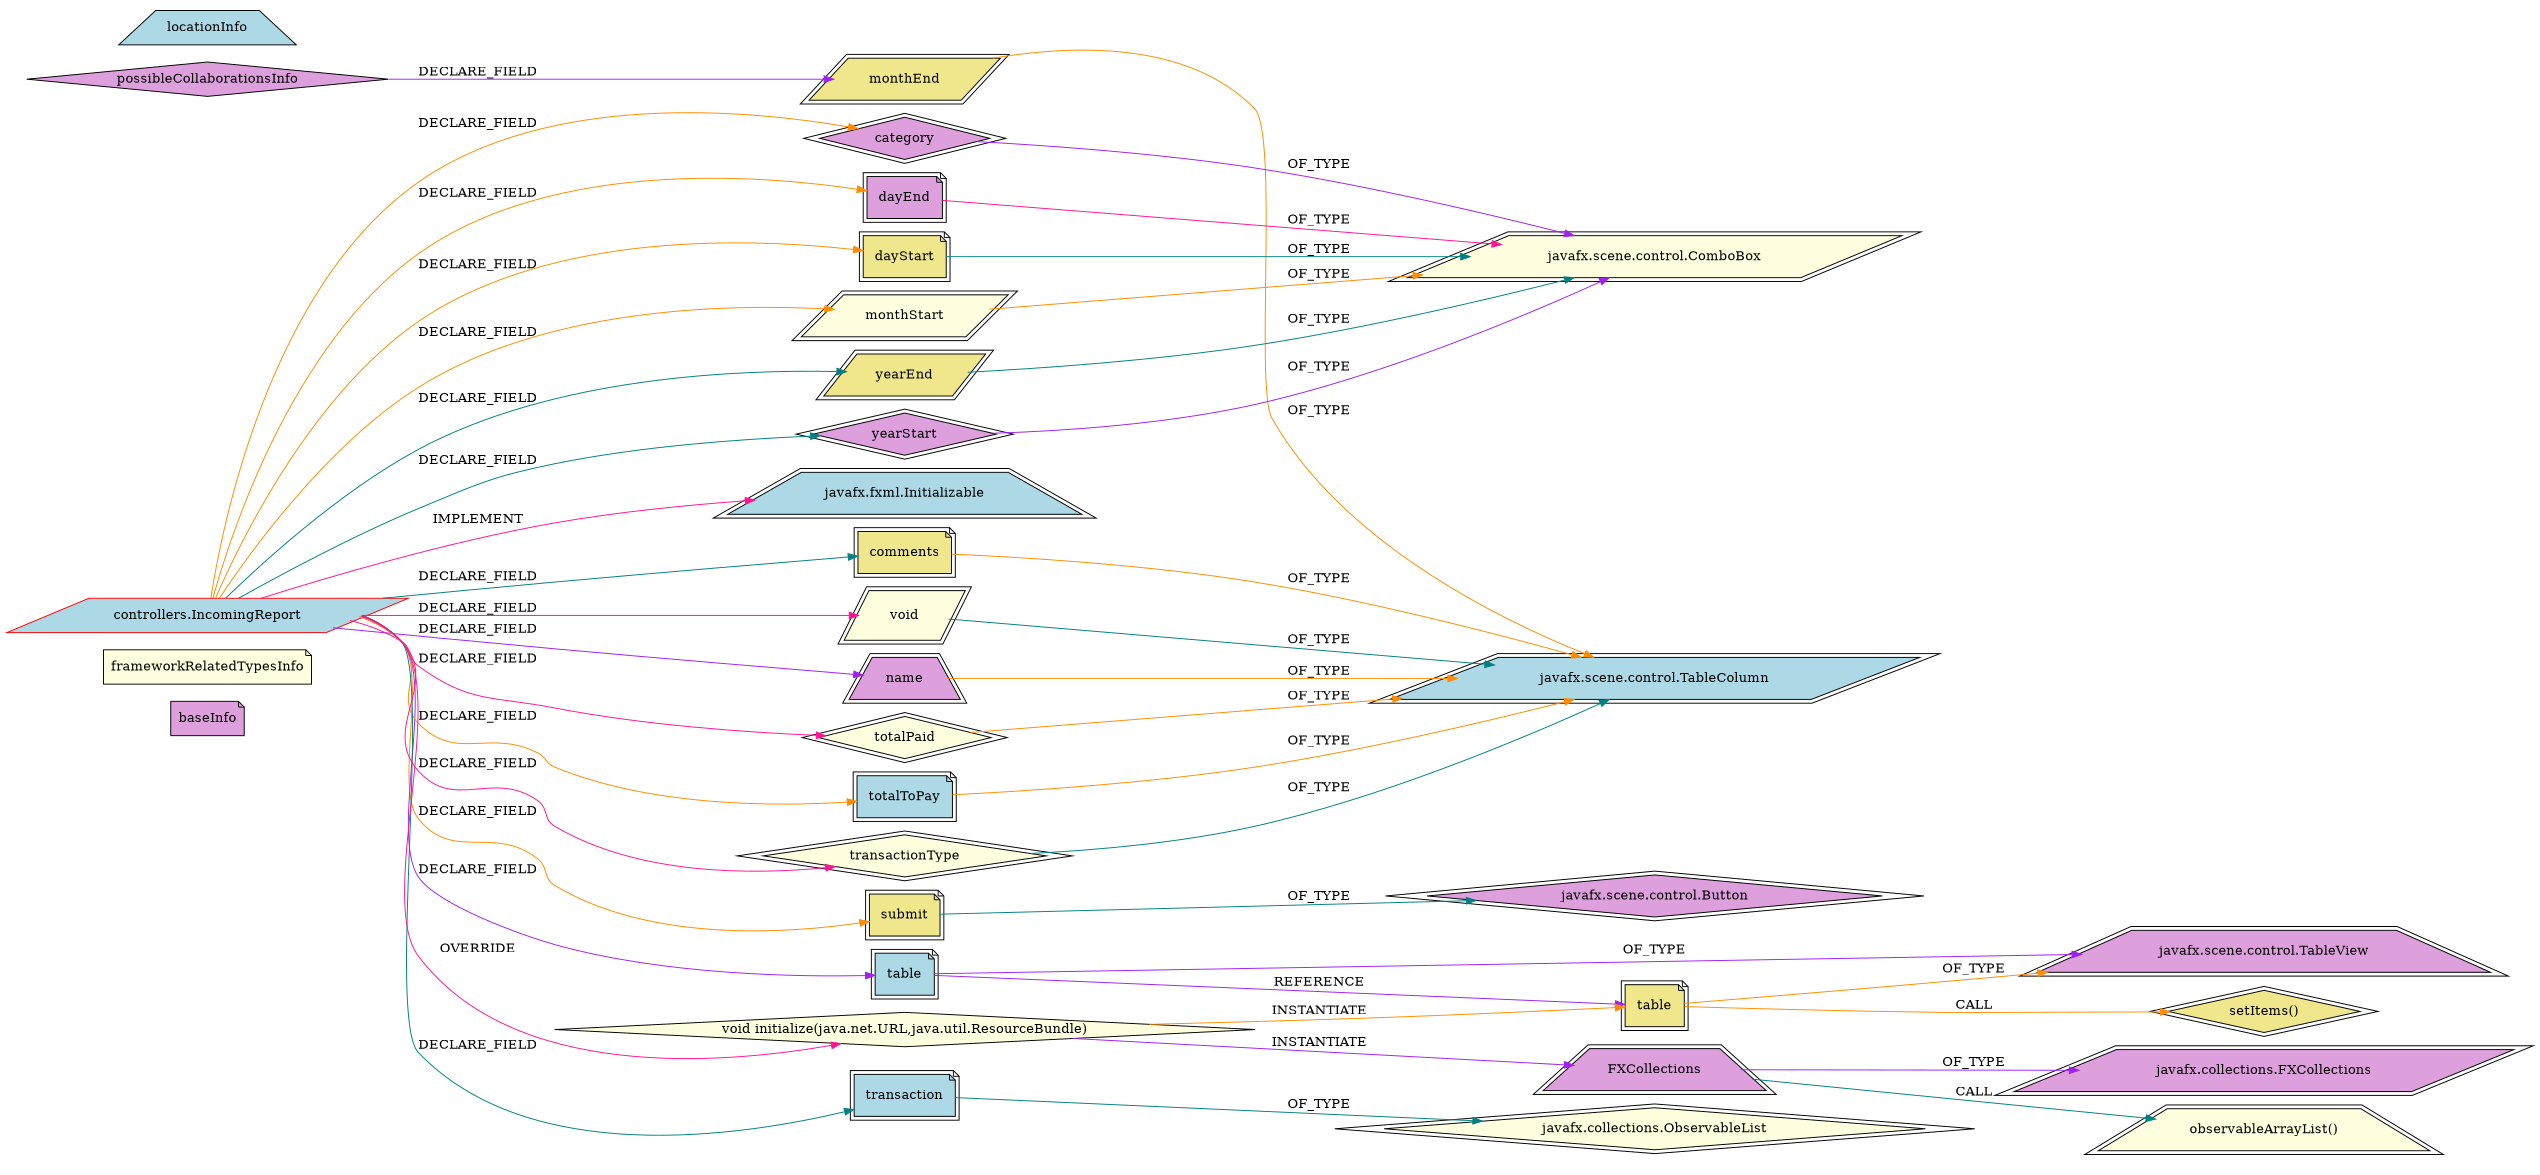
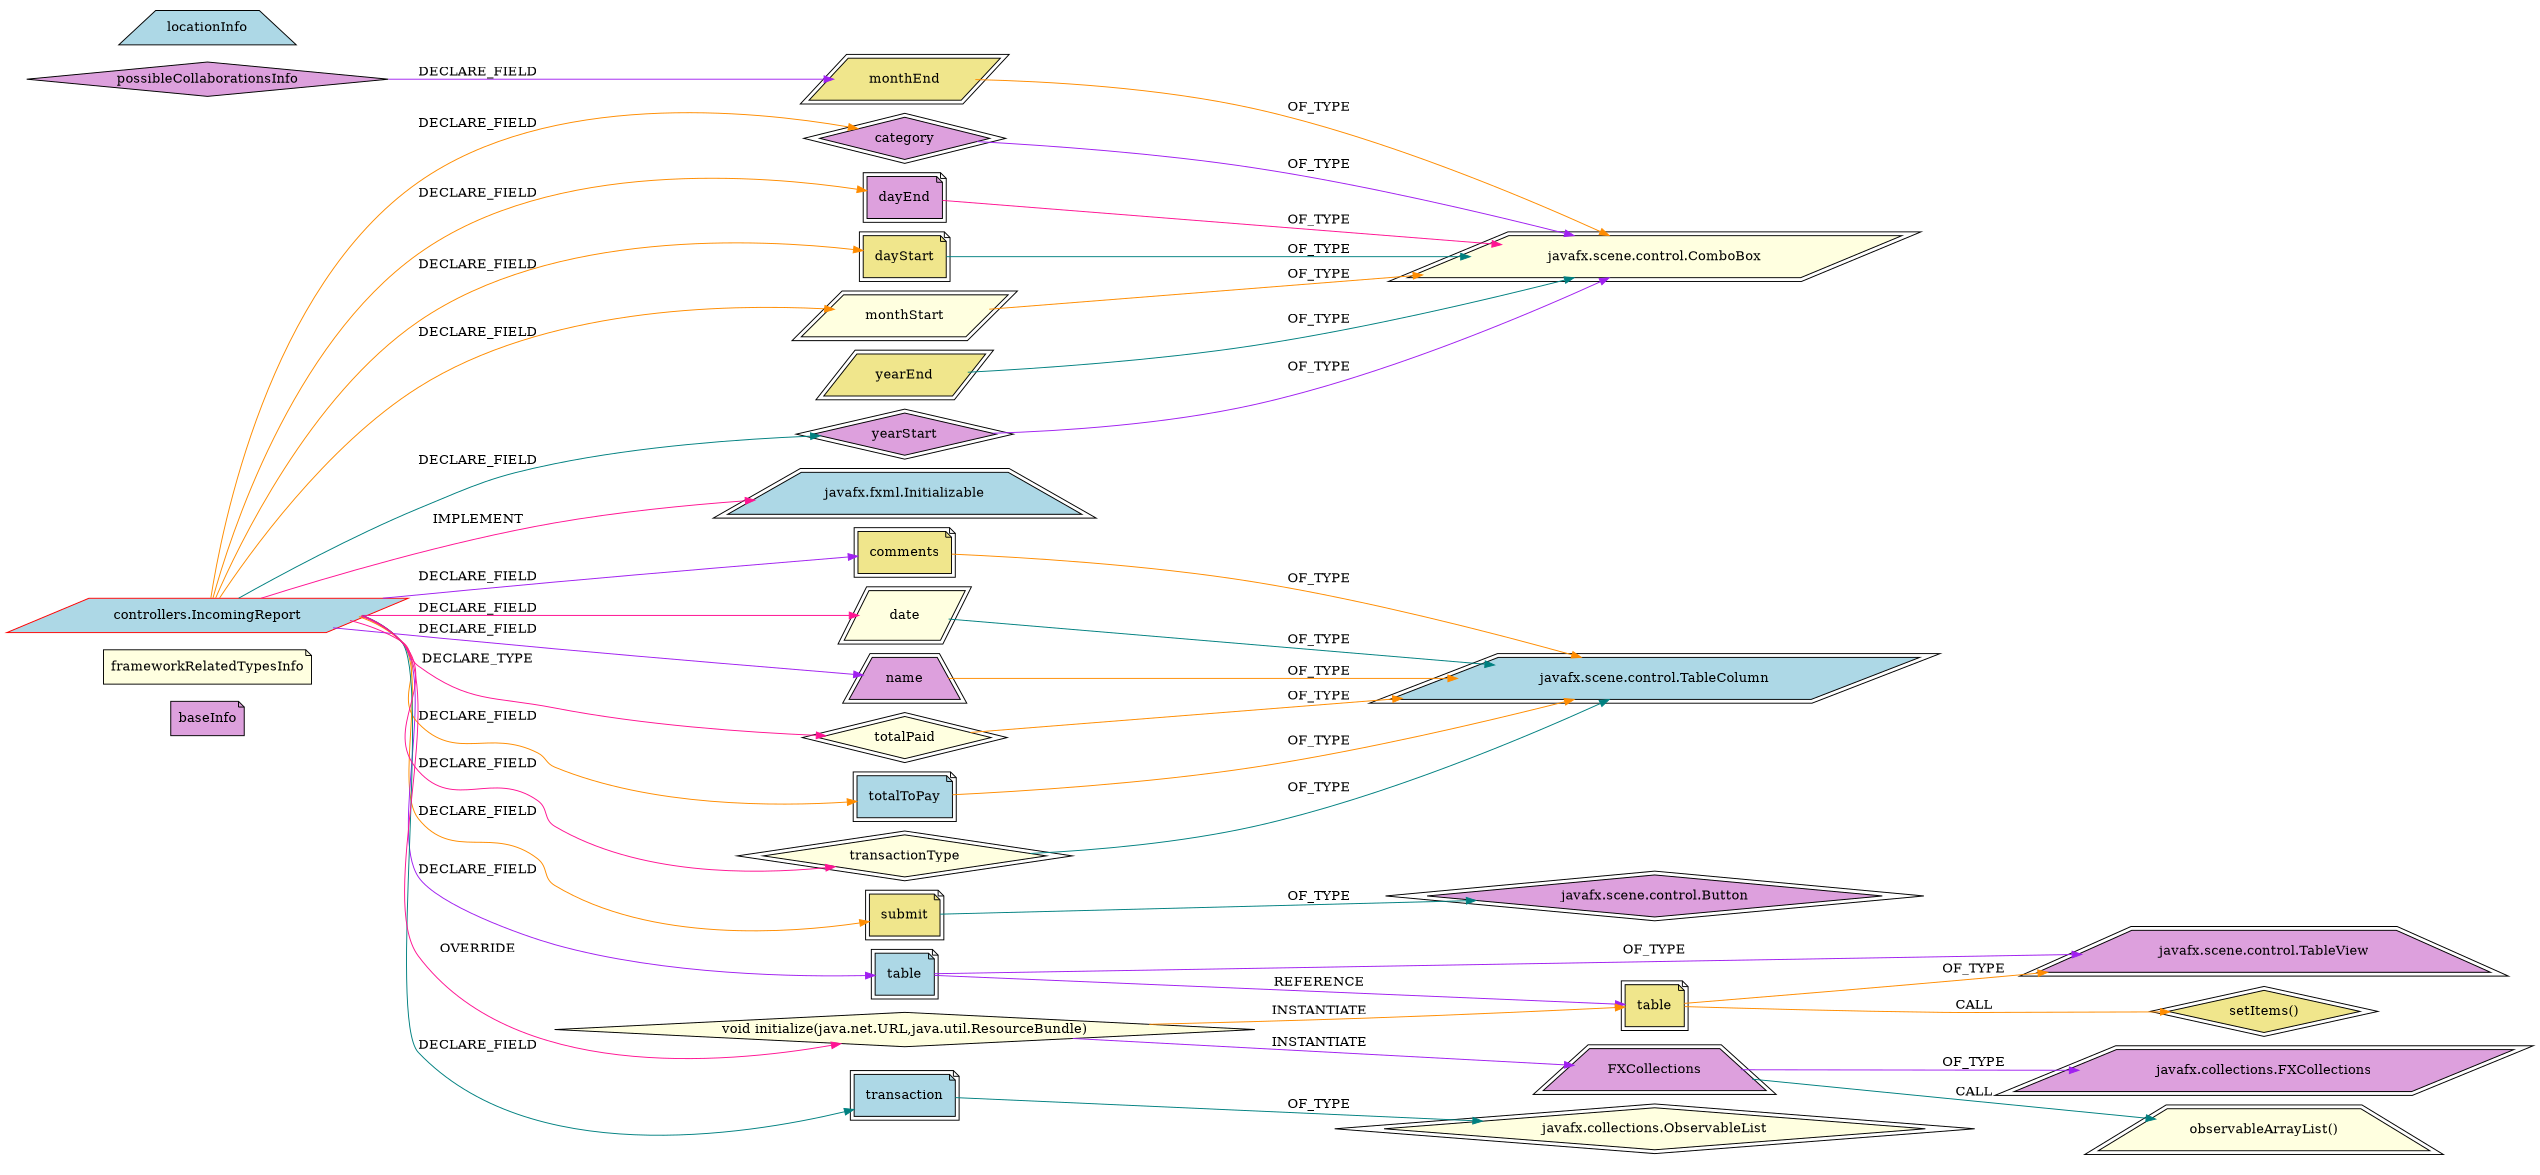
(1265, 324) -> (1296, 119)
(504, 414) -> none
(615, 577) -> (615, 577)
(905, 615) -> (905, 615)
(478, 659) -> (478, 659)
